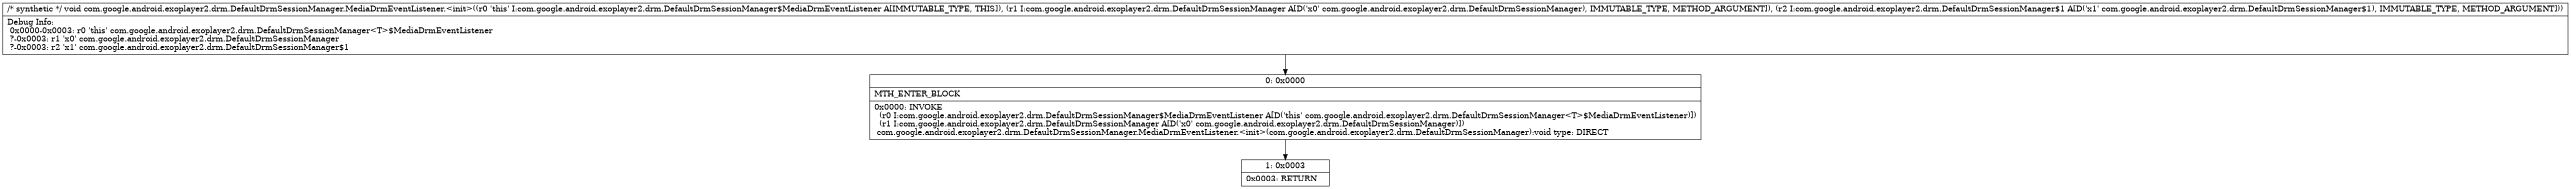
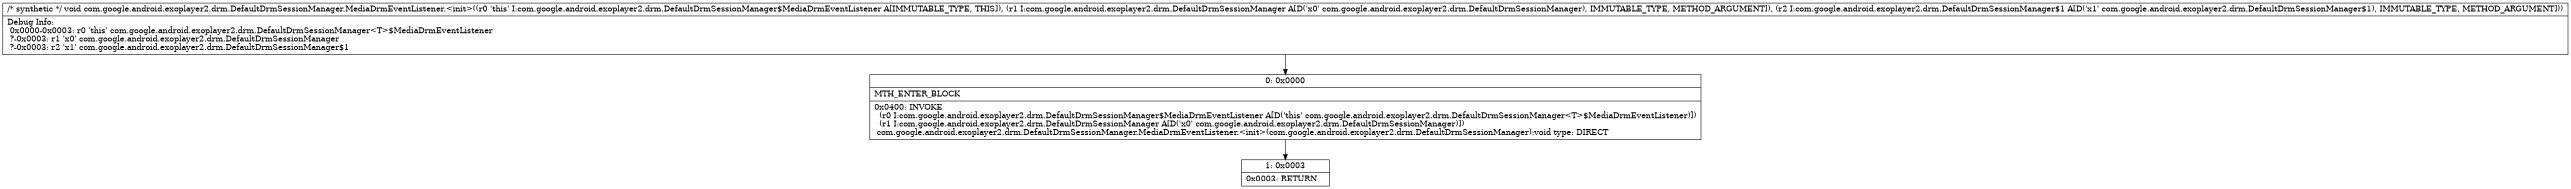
(911, 107) -> (911, 107)
